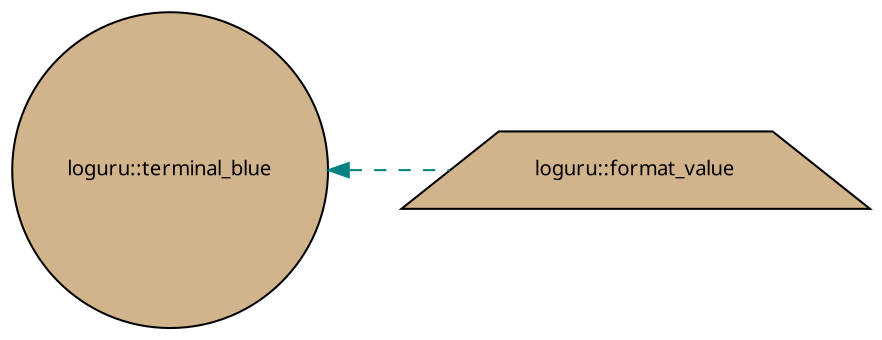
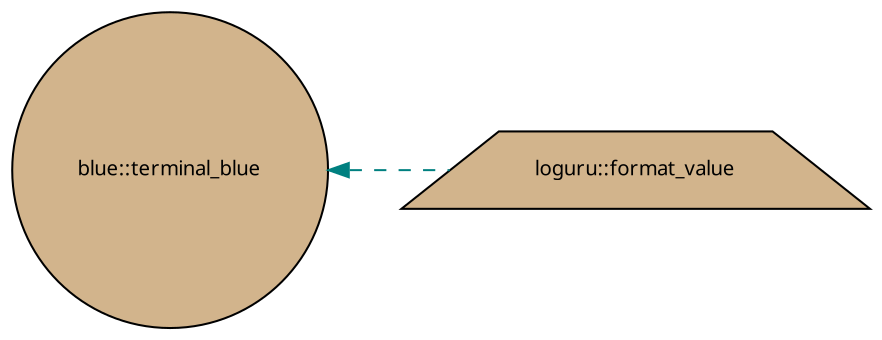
(170, 170) -> (170, 170)
